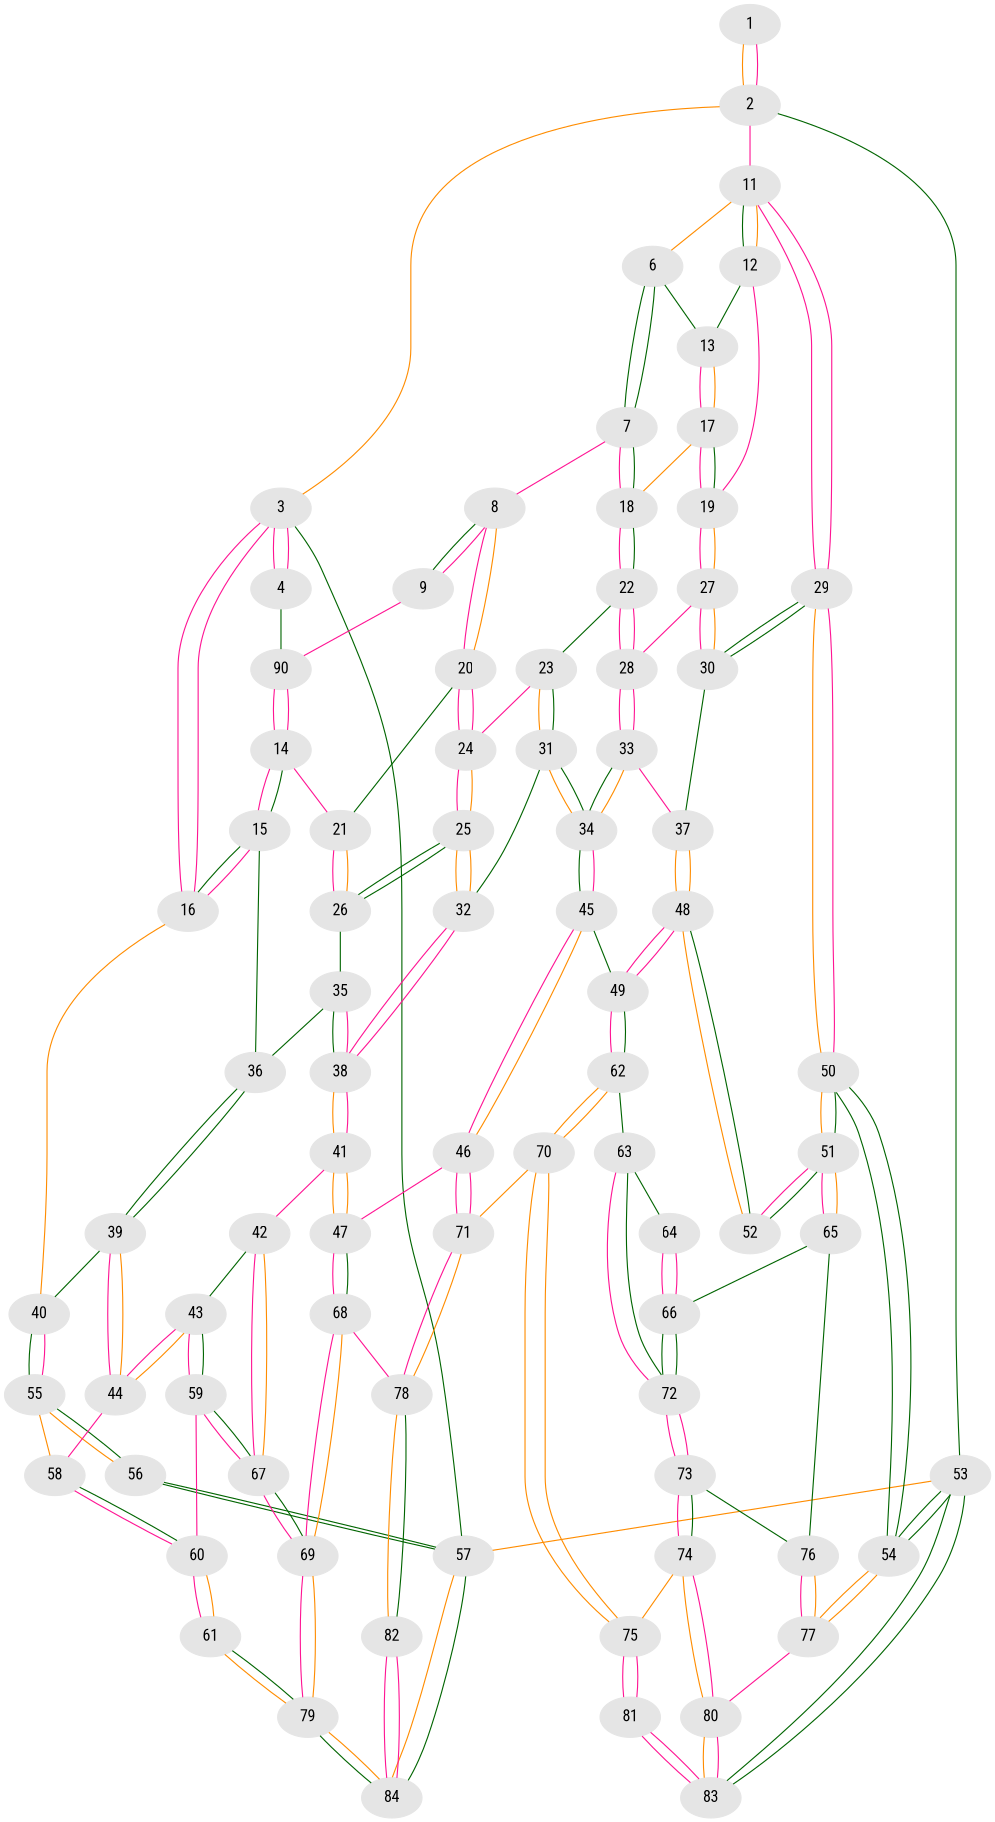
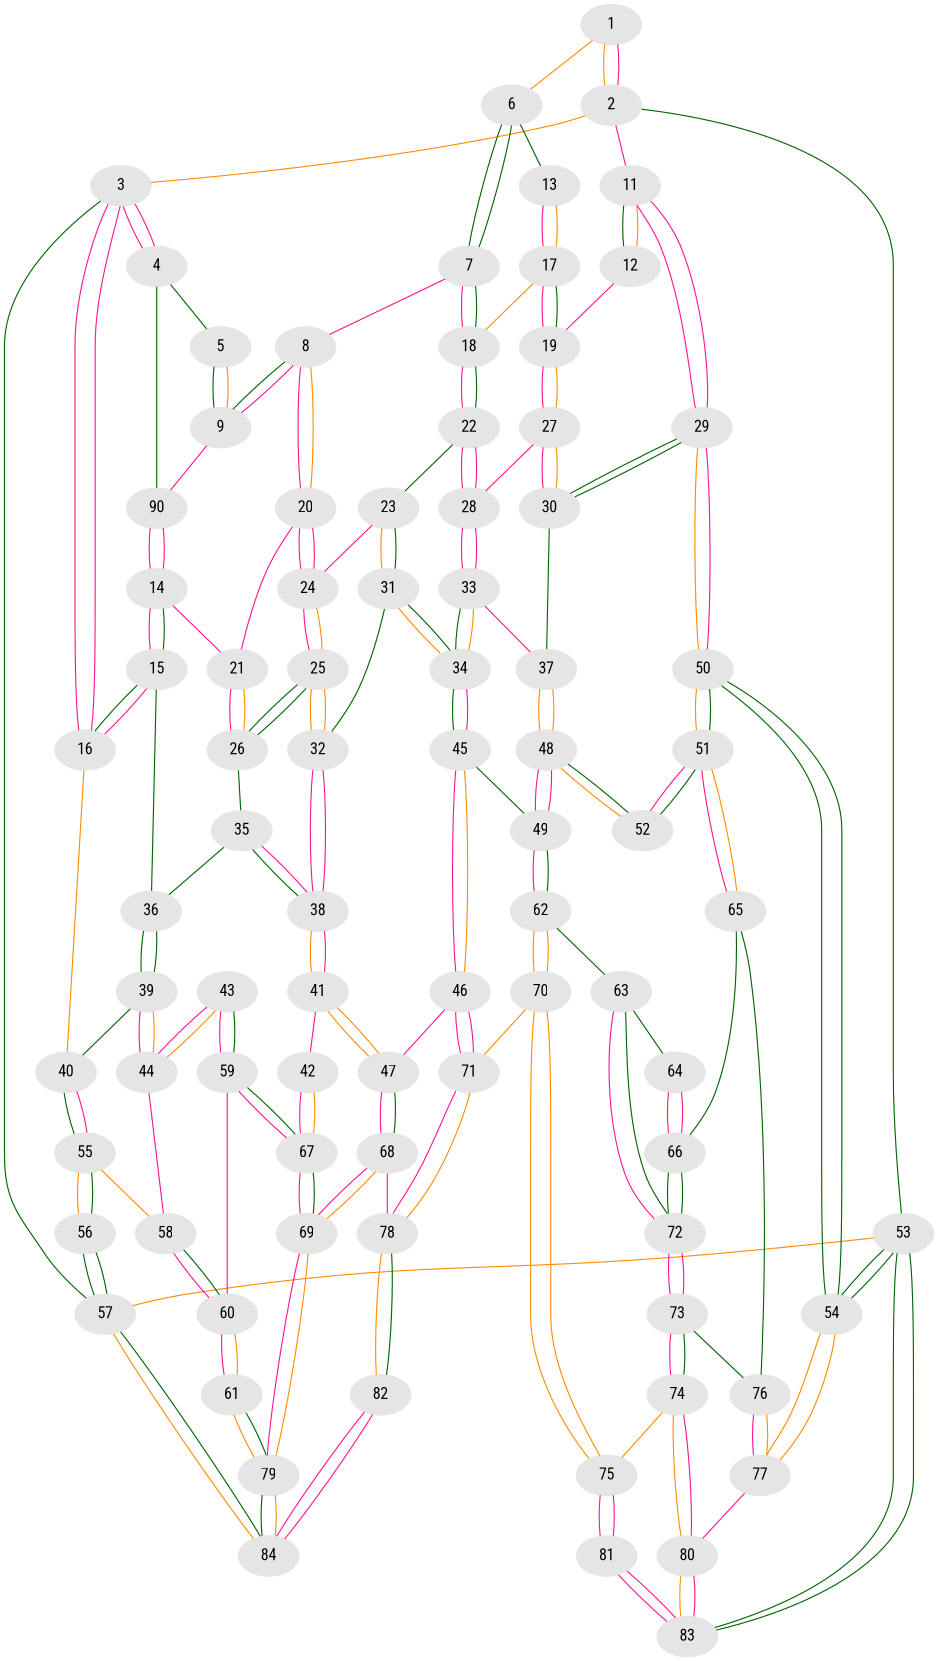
(701, 226) -> (562, 65)
(729, 307) -> none
none -> (221, 347)
(403, 750) -> (261, 585)
(228, 1274) -> none
